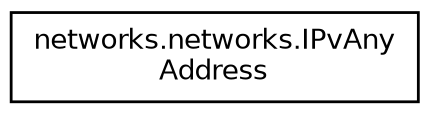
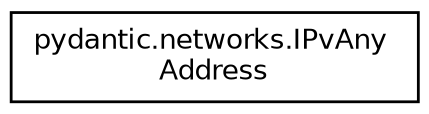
(215, 57) -> (215, 57)
